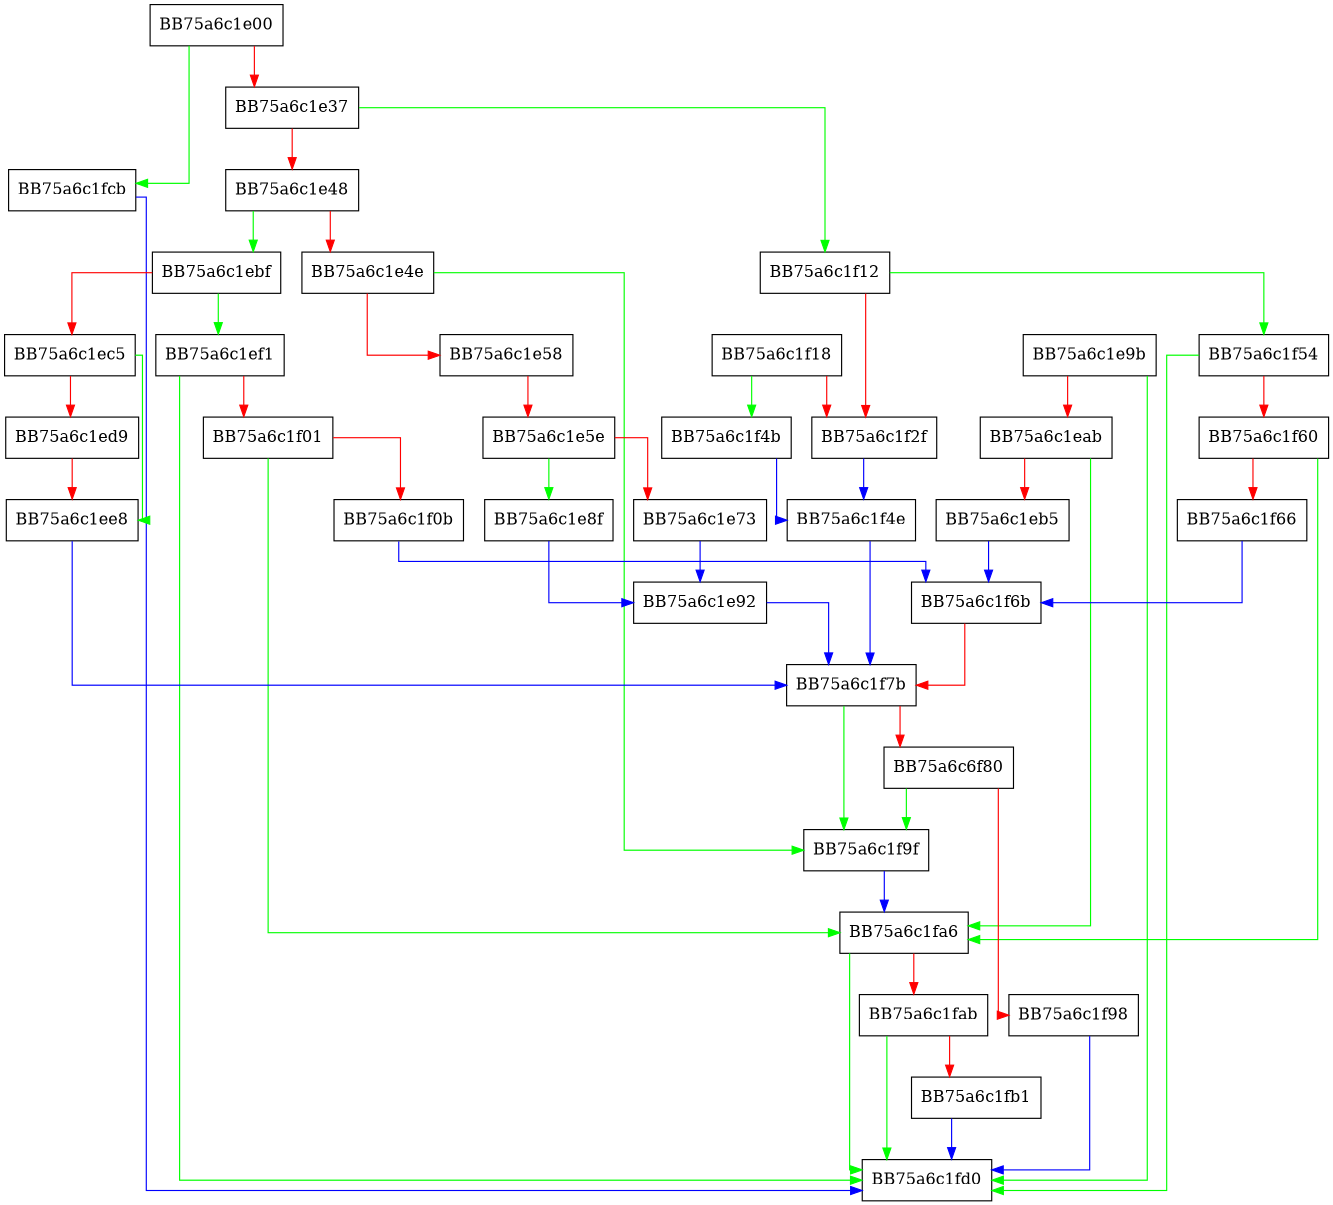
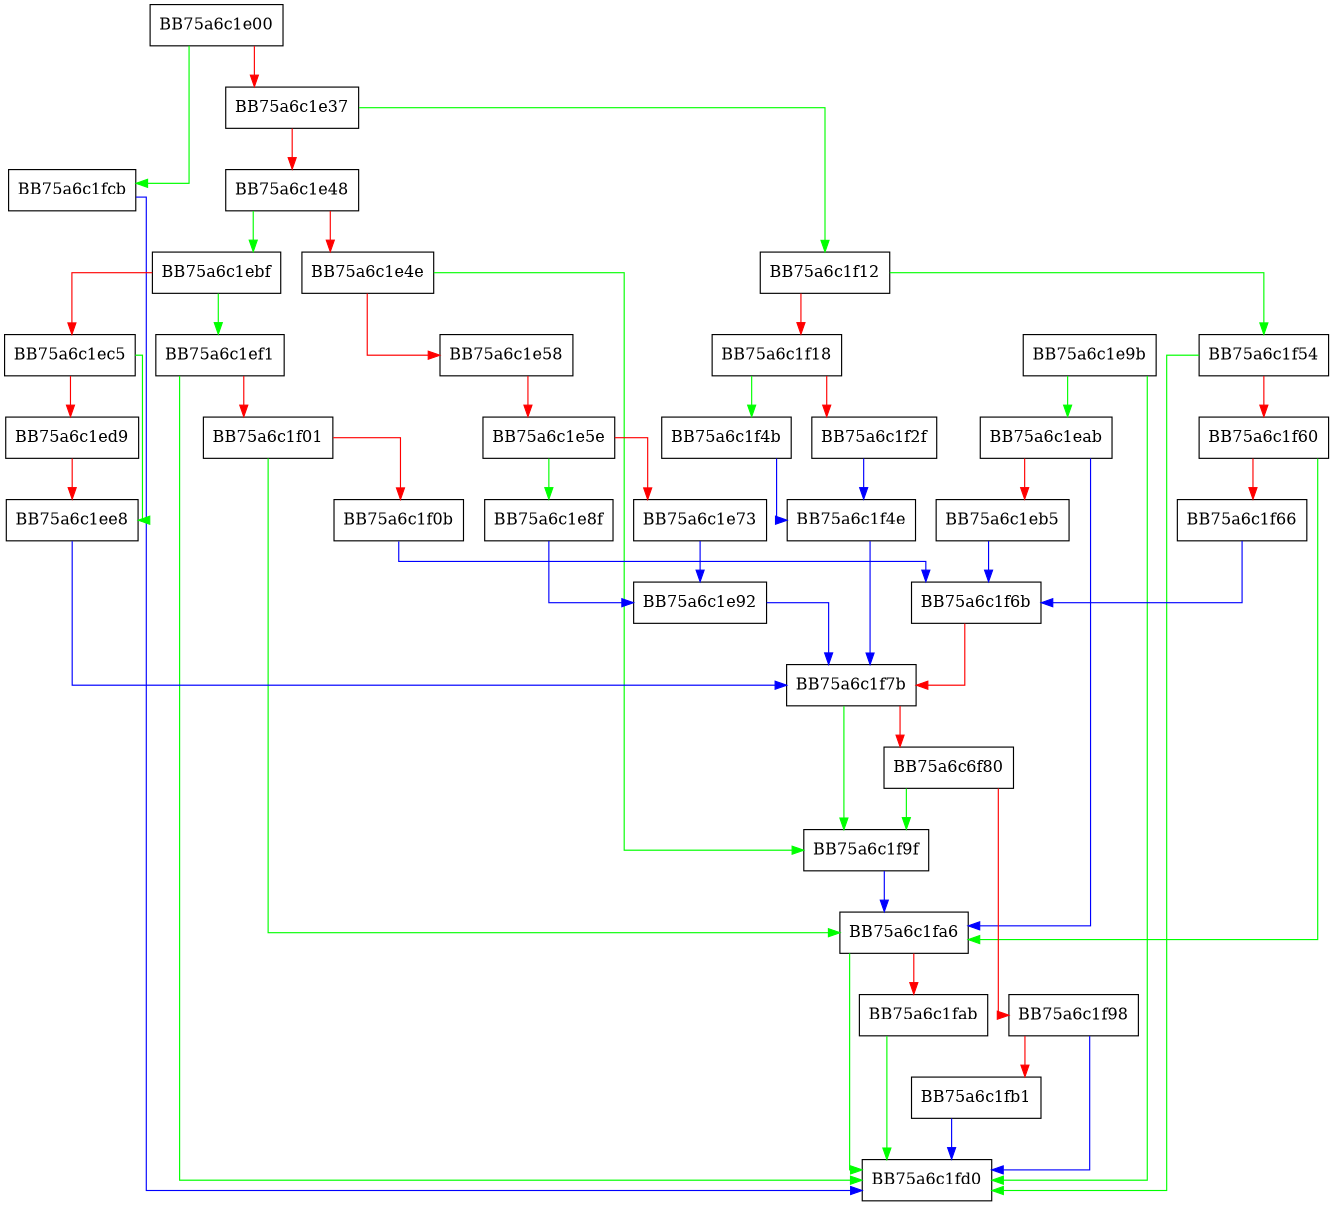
(866, 350) -> (801, 308)
(1068, 391) -> (1068, 391)
(1091, 748) -> (1091, 748)
(950, 1051) -> (1025, 1051)
